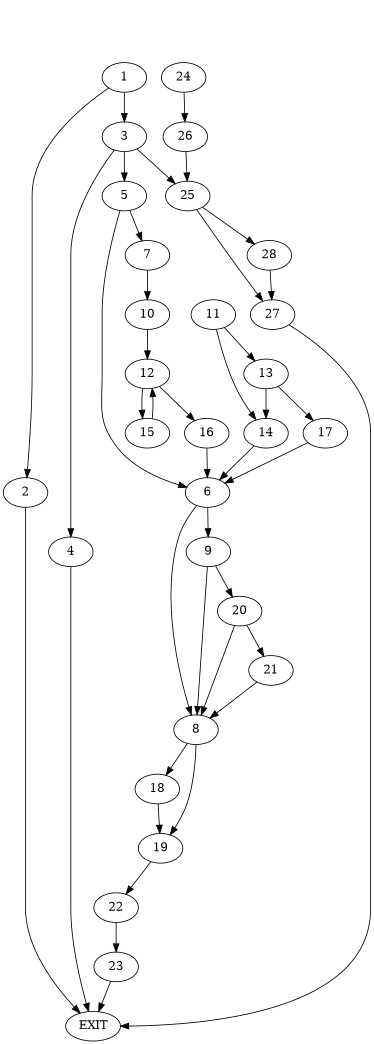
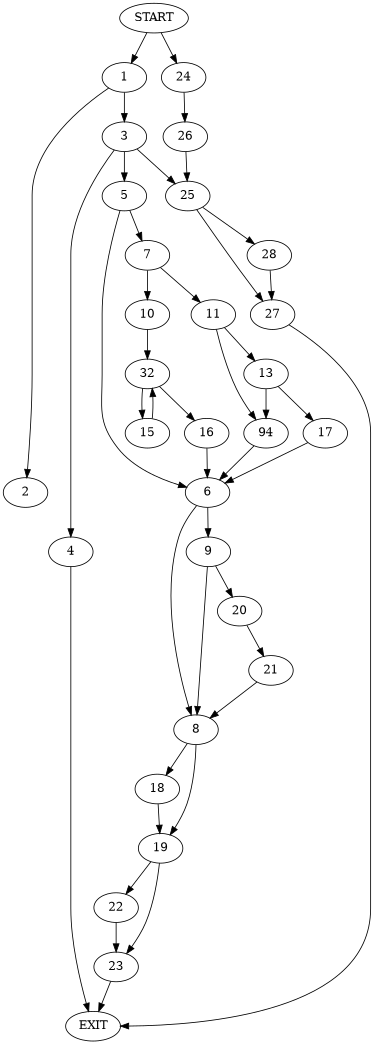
none -> (154, 18)
none -> (177, 282)
(147, 374) -> (147, 374)
(266, 433) -> (266, 433)
(219, 666) -> none
(26, 764) -> none
none -> (151, 907)
